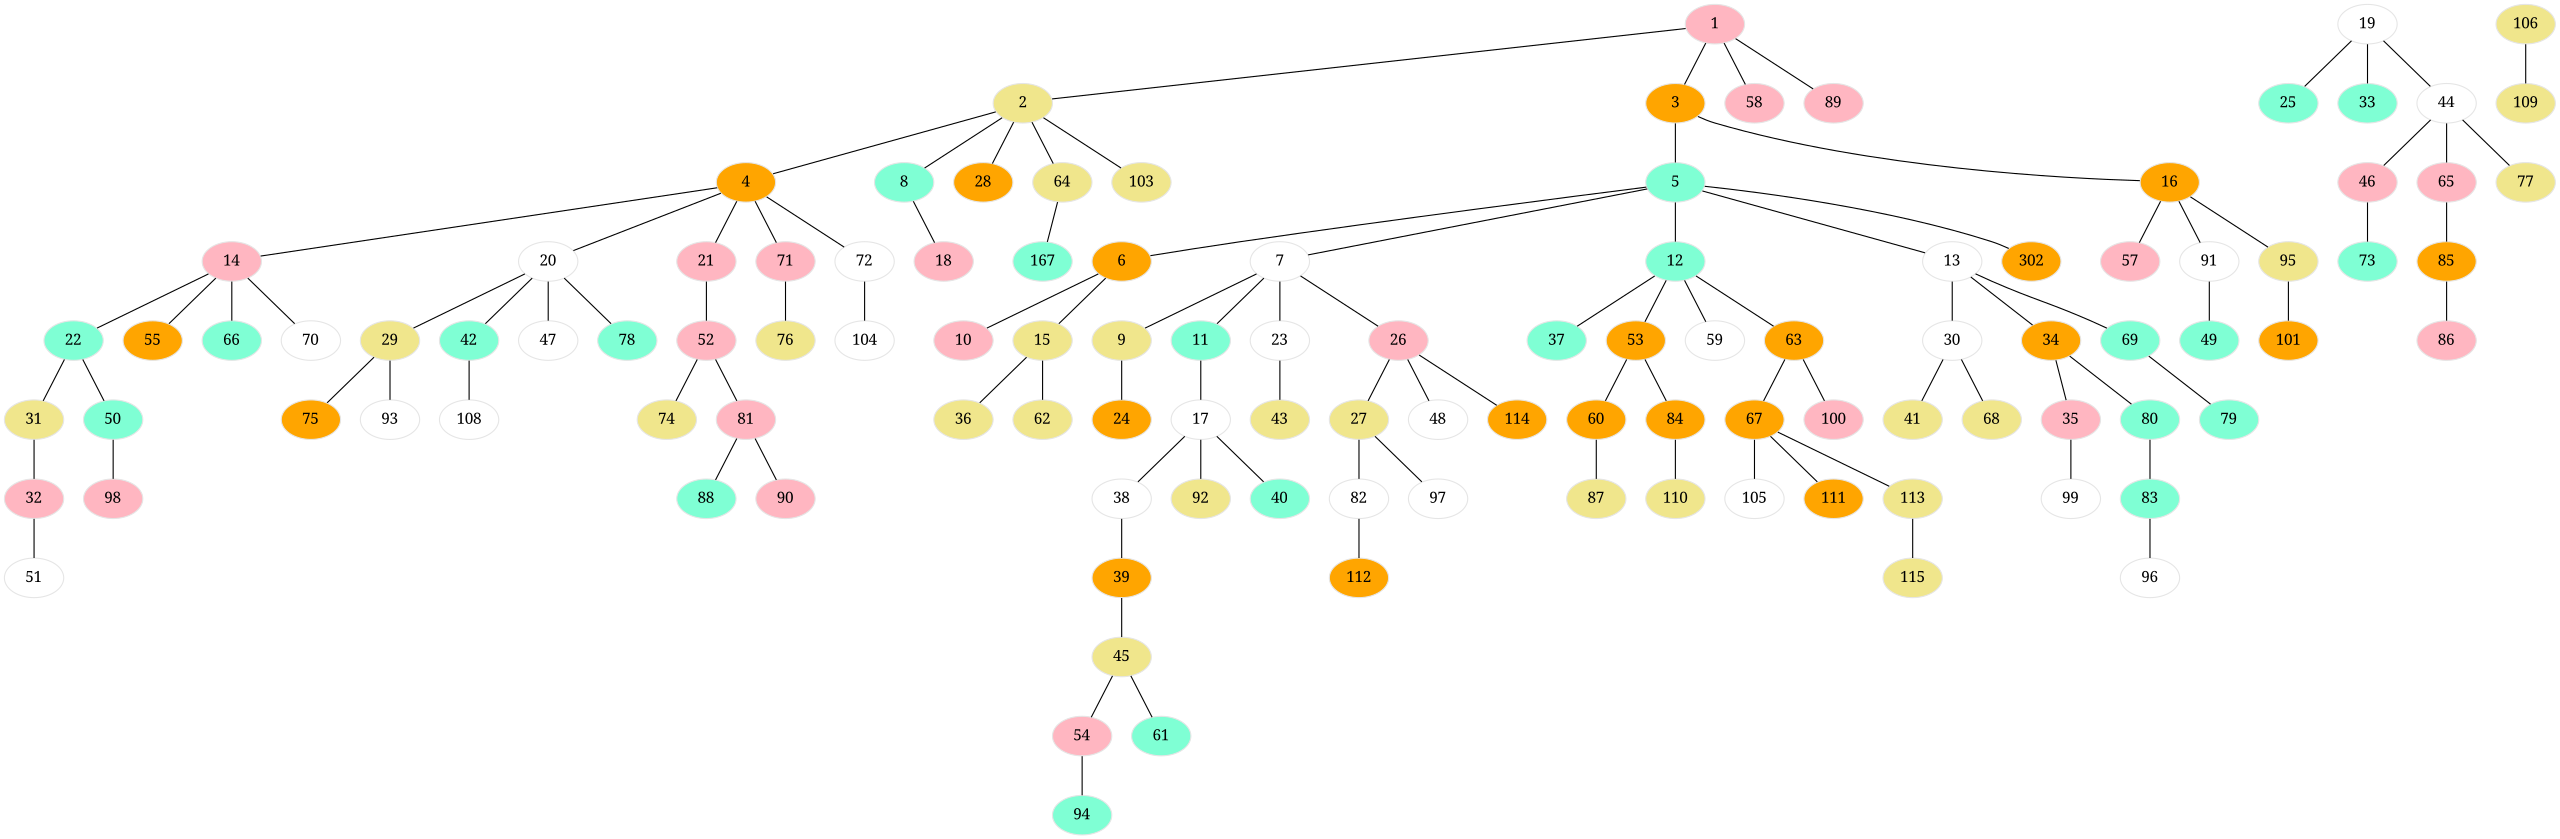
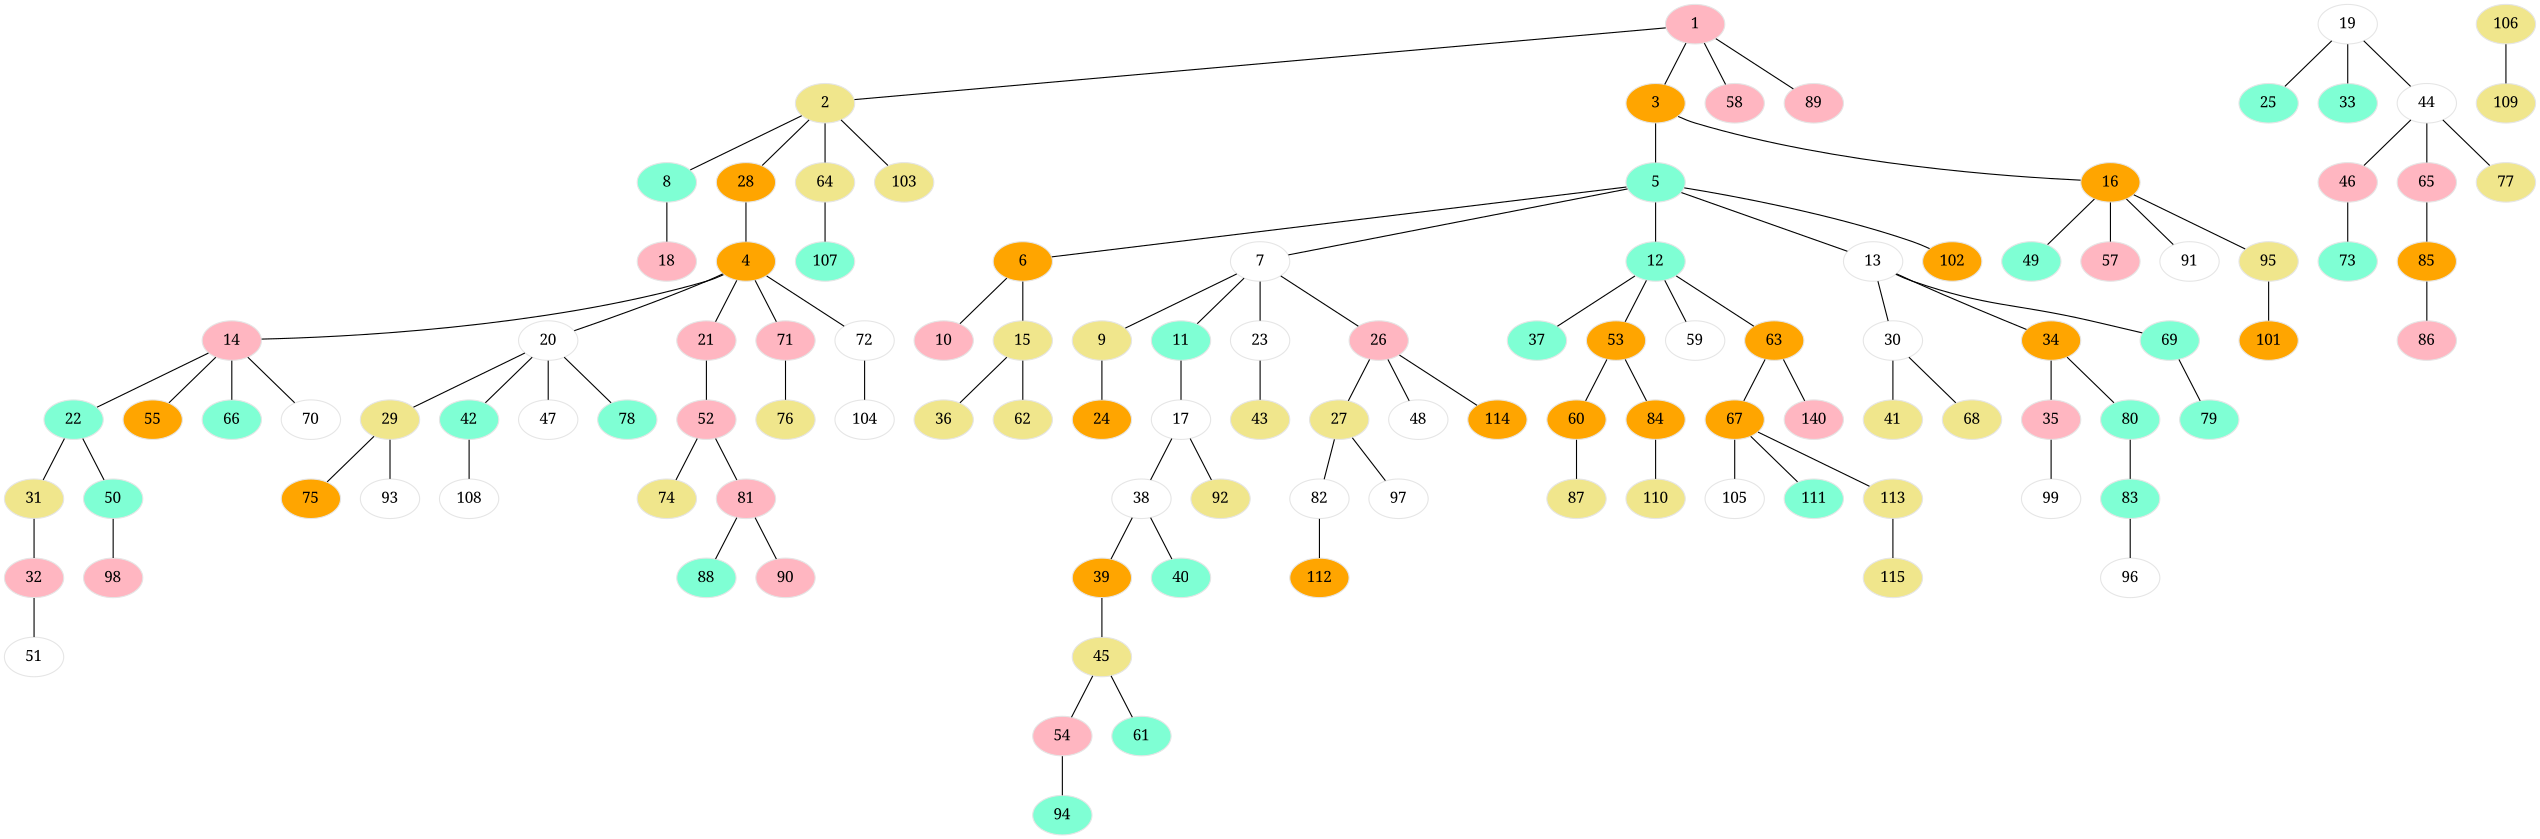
(884, 143) -> (746, 222)
(1043, 261) -> (825, 261)
(2031, 261) -> (1952, 261)
(2209, 301) -> (2071, 222)
(1834, 420) -> (1814, 420)
(1240, 459) -> (1161, 538)
(1834, 499) -> (1814, 499)
